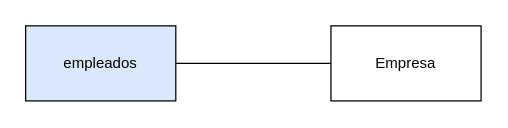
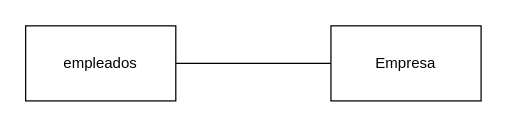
(101, 63) -> (101, 63)
